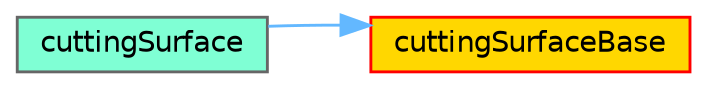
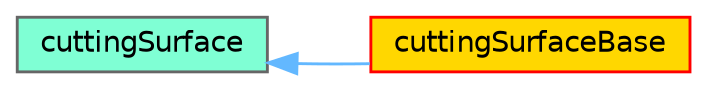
(305, 25) -> (334, 64)
